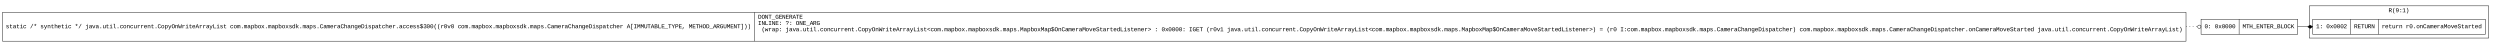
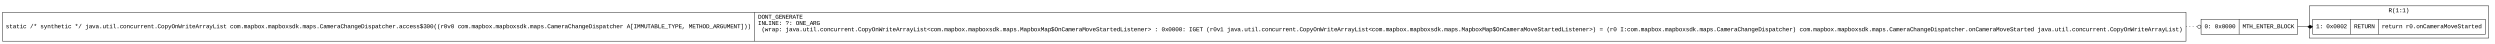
(2399, 11) -> (2399, 11)
